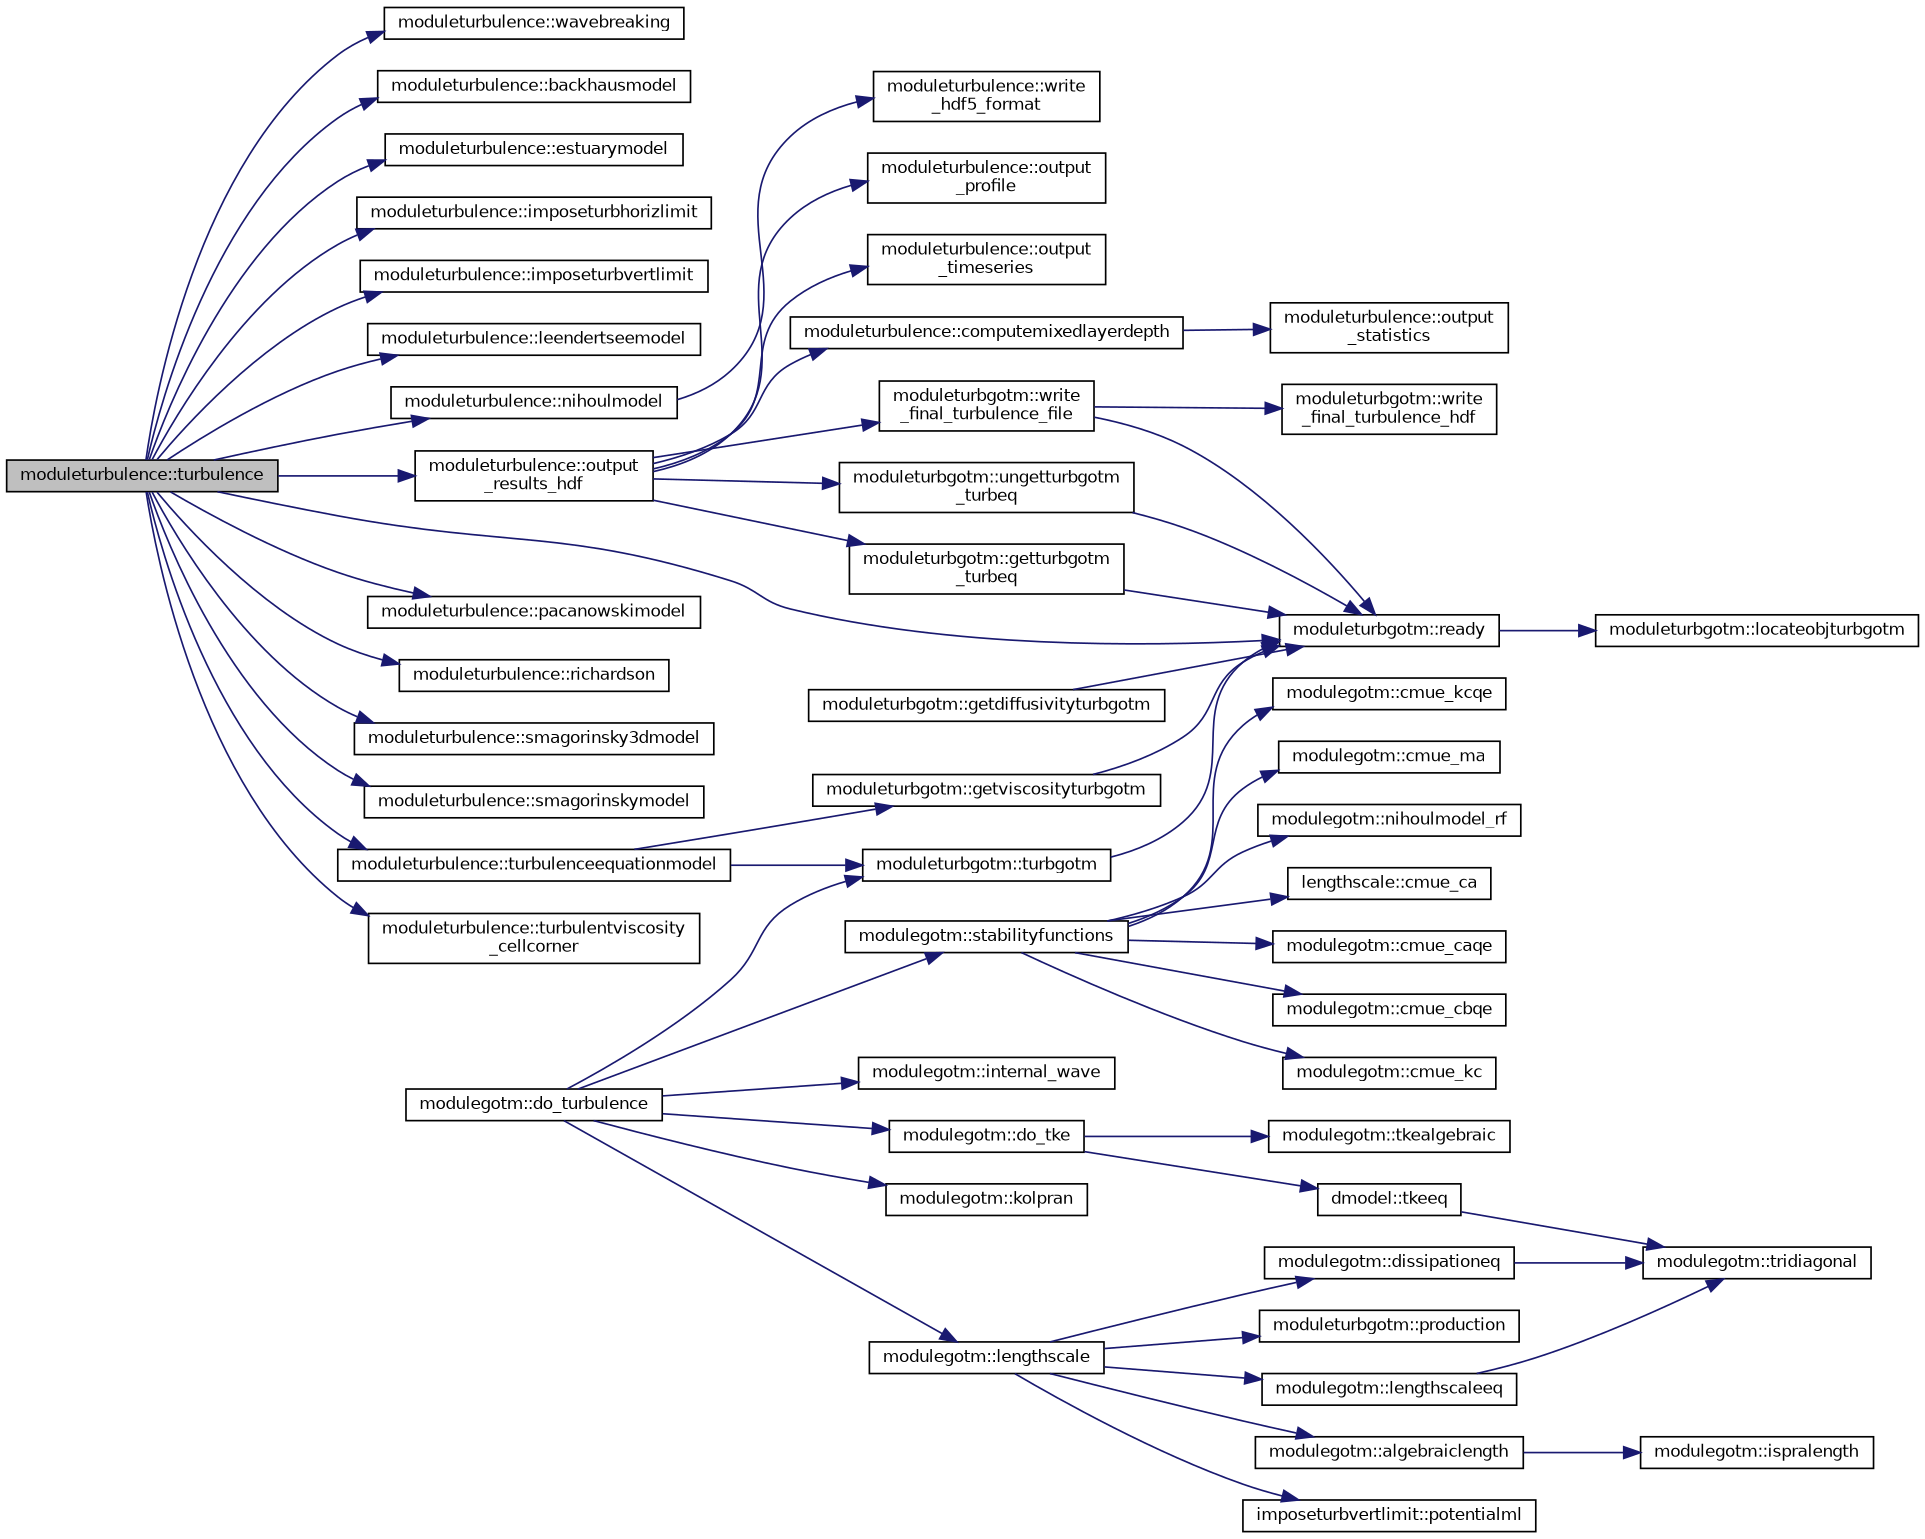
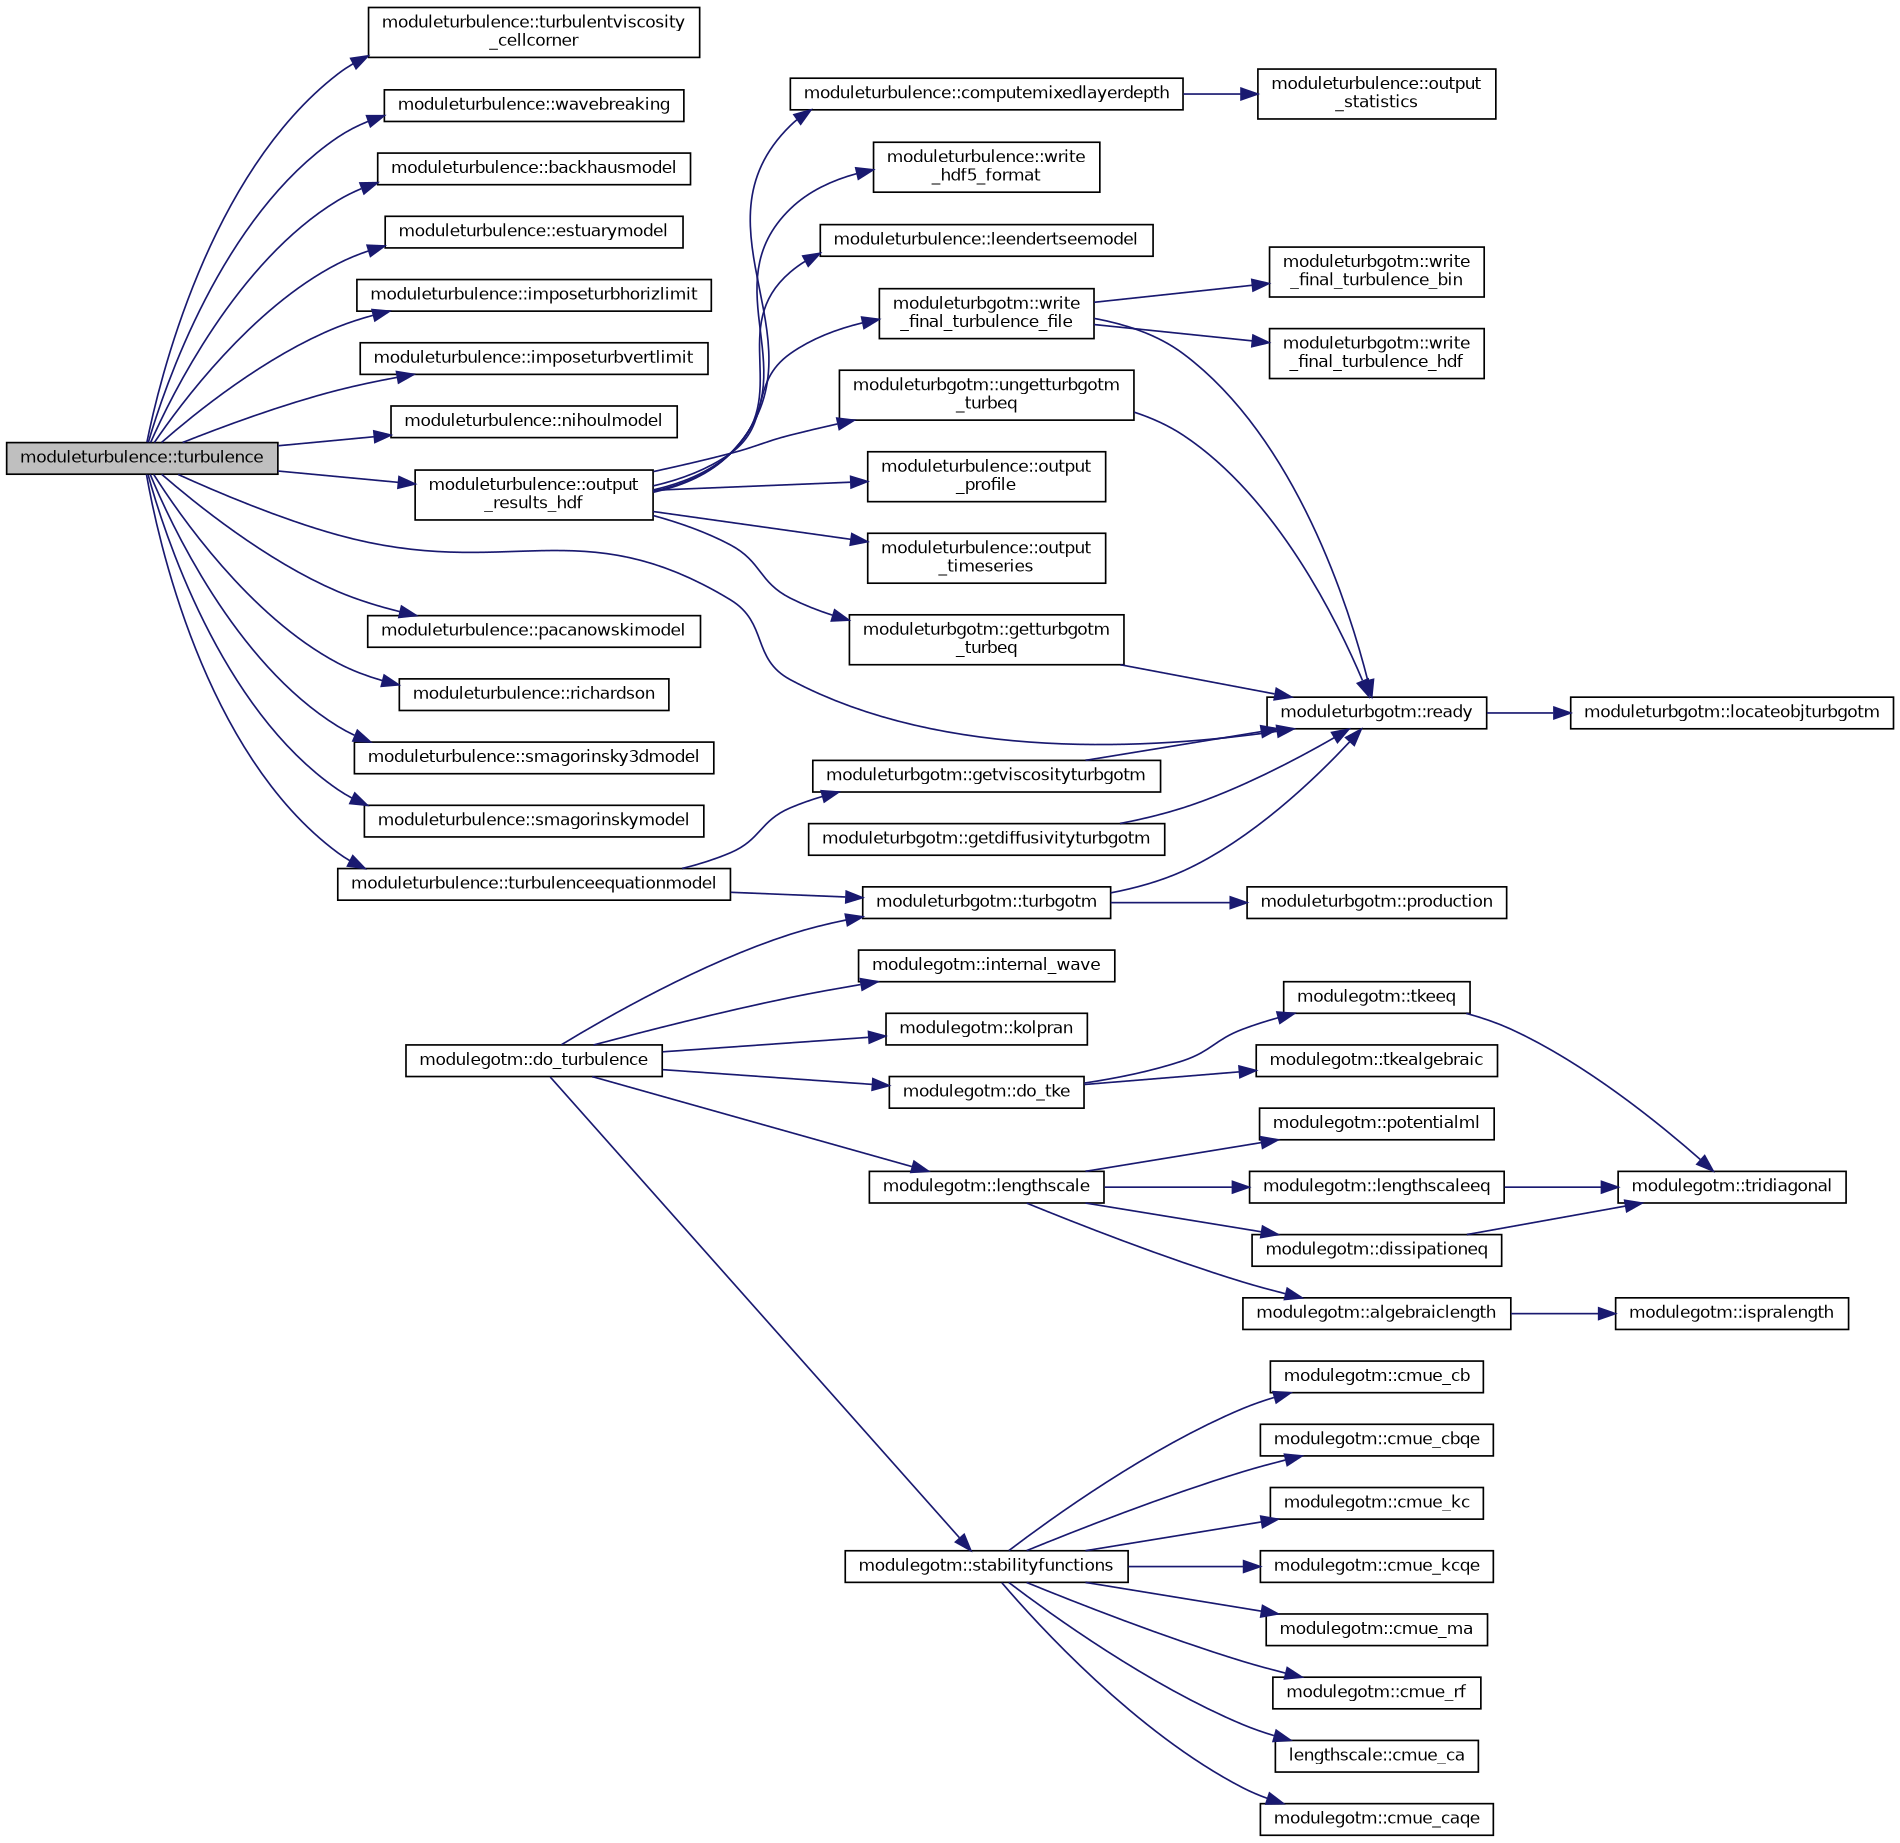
(759, 237) -> (764, 252)
none -> (1377, 272)
(270, 400) -> (759, 396)
(1389, 820) -> (1377, 1693)
(1389, 1200) -> (1377, 998)
(1173, 1343) -> (1171, 903)
none -> (1377, 1377)
(1389, 1516) -> (1377, 1124)
